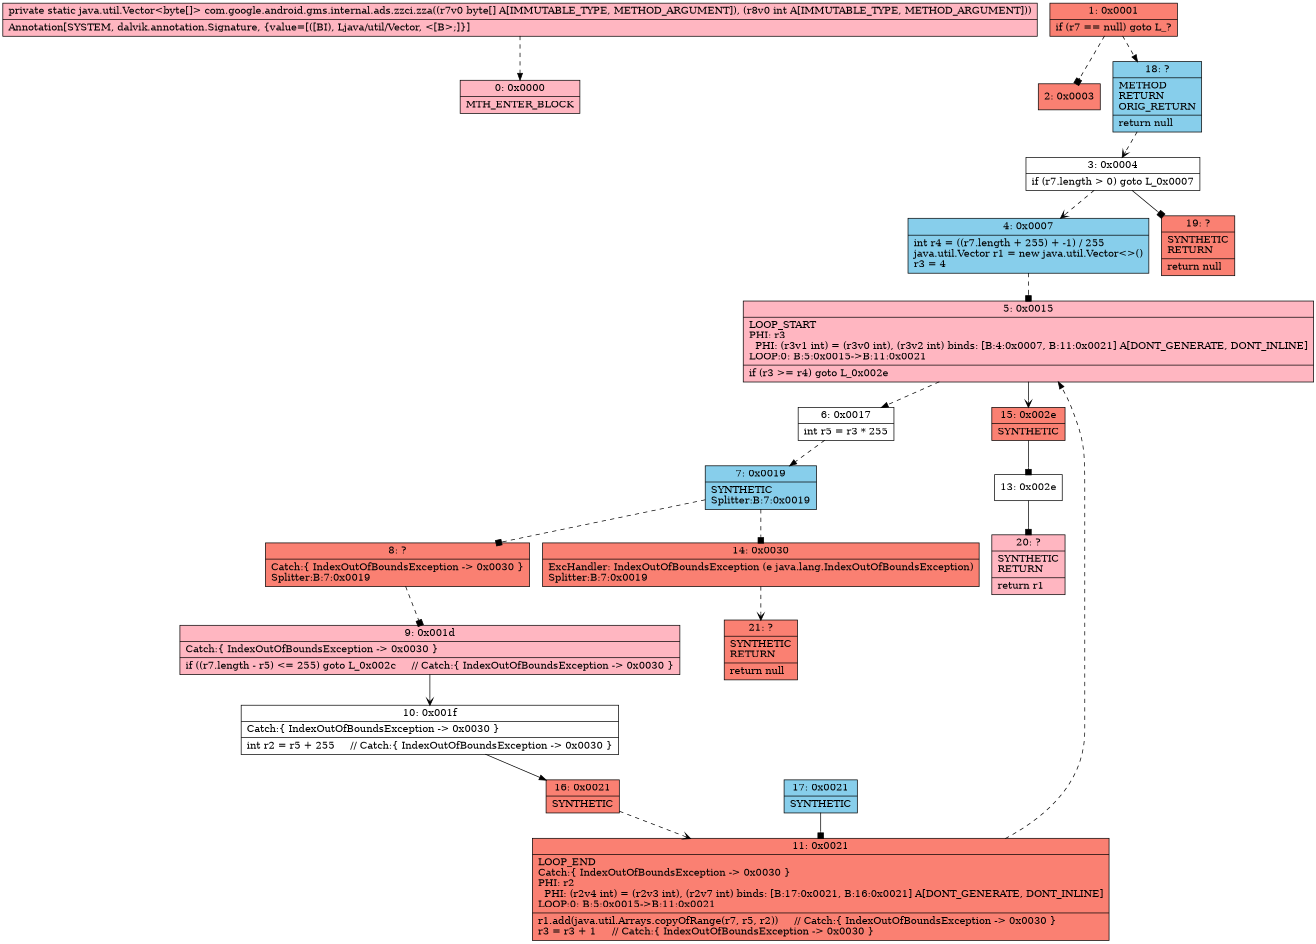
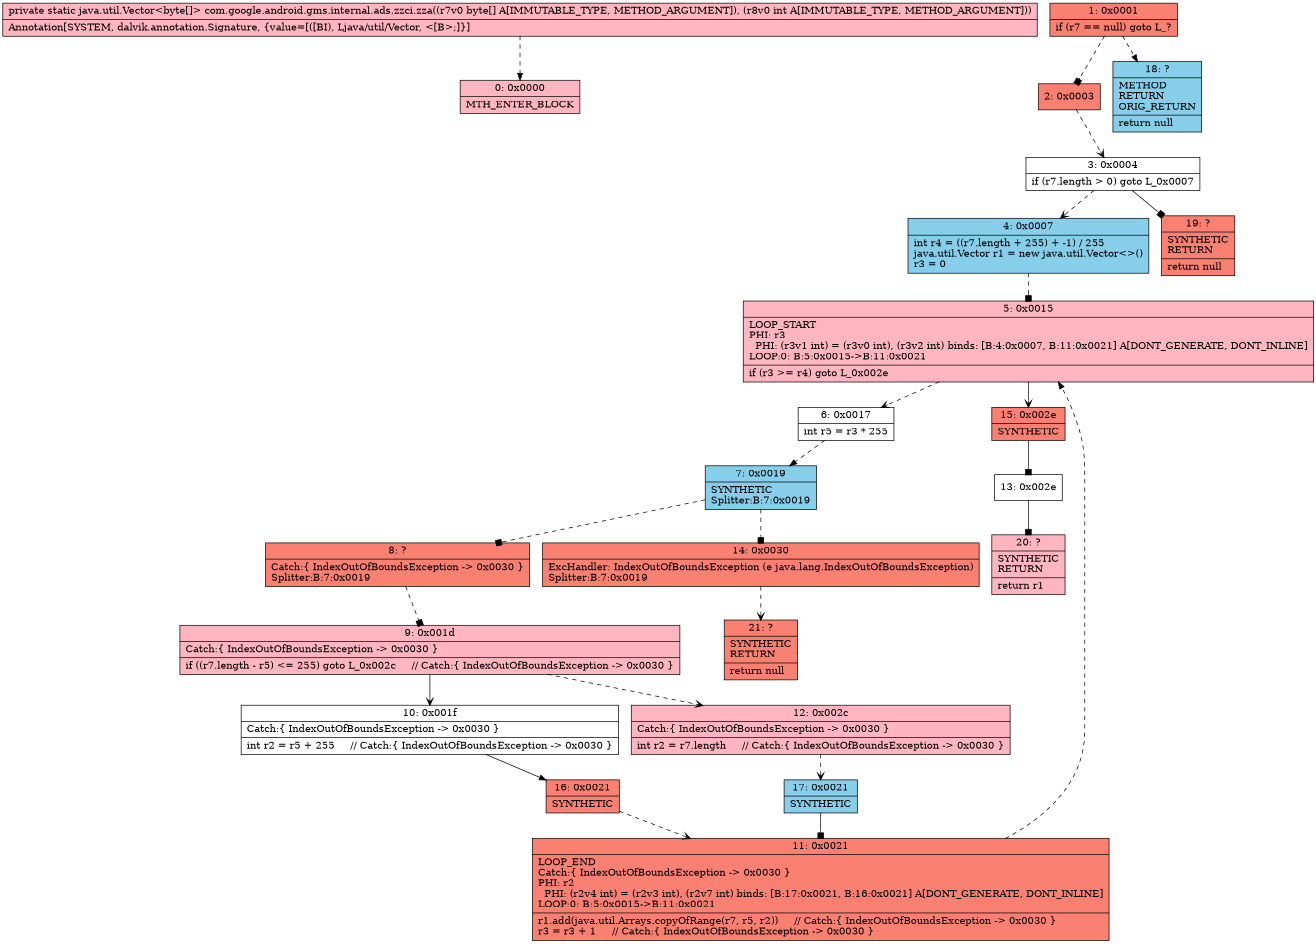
(1131, 142) -> (1088, 131)
(930, 264) -> (930, 264)
(913, 393) -> (913, 393)
none -> (821, 730)
